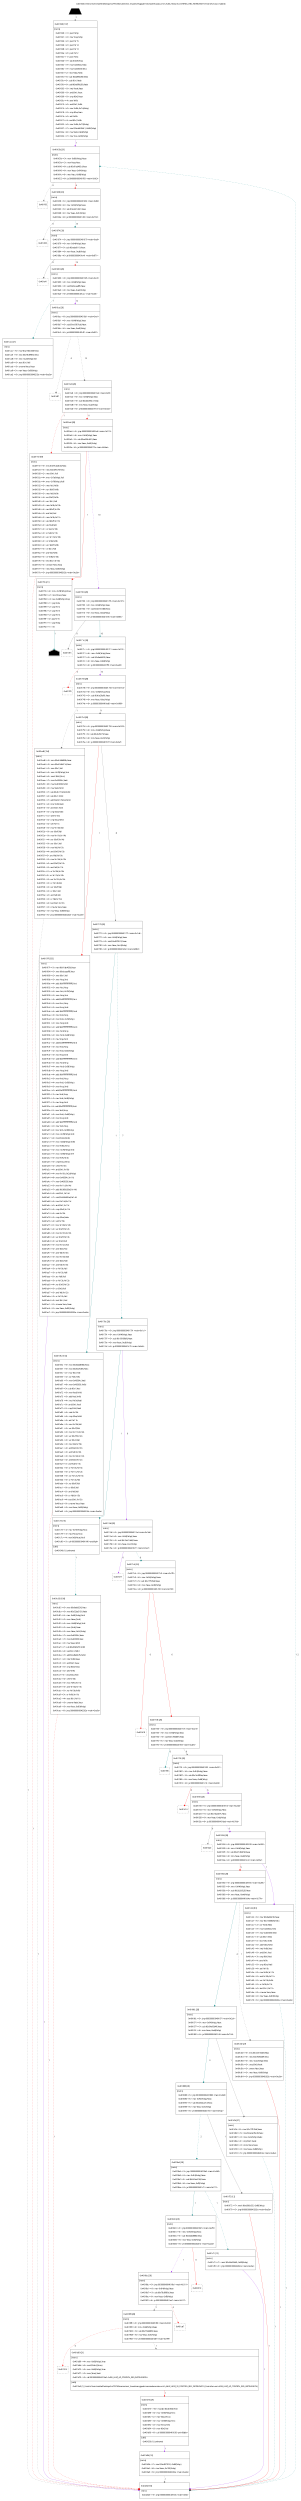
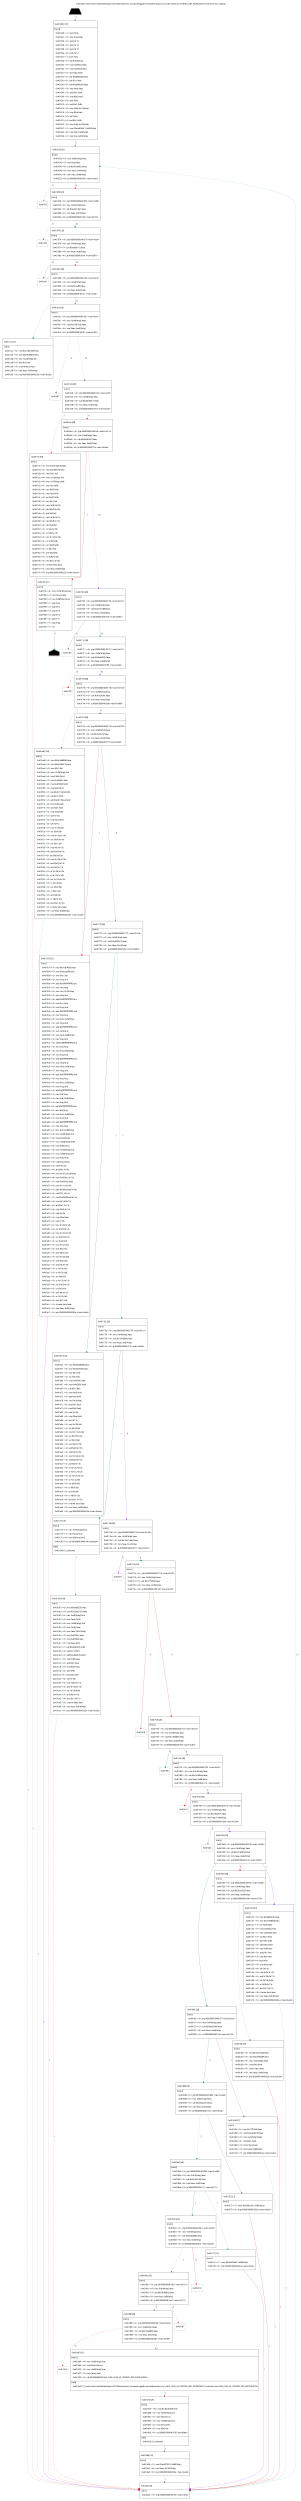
(226, 1954) -> (199, 1933)
